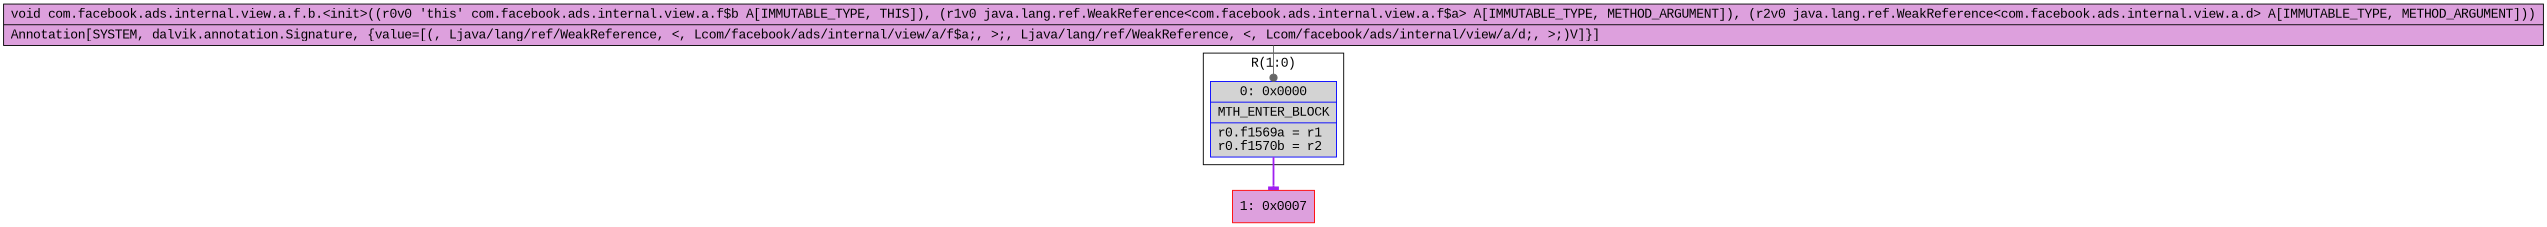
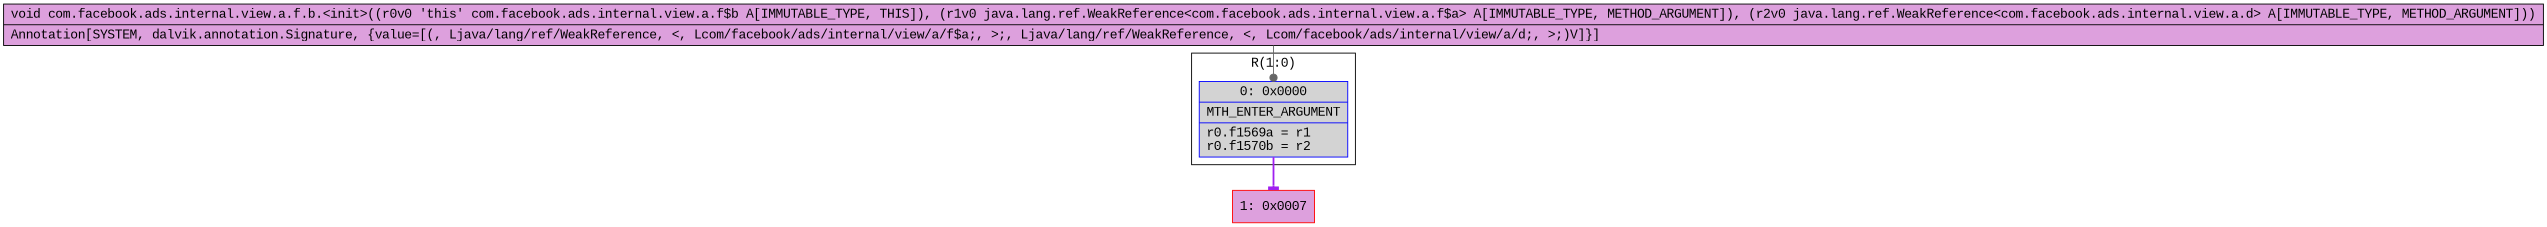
(1273, 112) -> (1273, 112)
